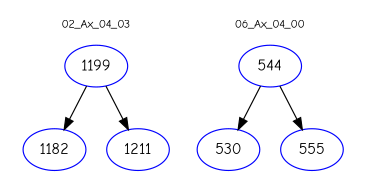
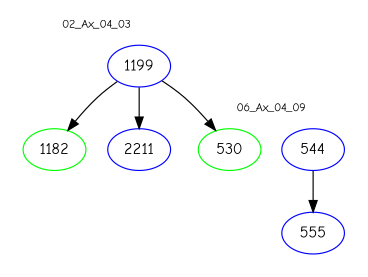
(270, 25) -> (271, 108)
(252, 103) -> (196, 109)
(55, 150) -> (55, 150)
(138, 150) -> (139, 150)
(228, 150) -> (230, 150)
